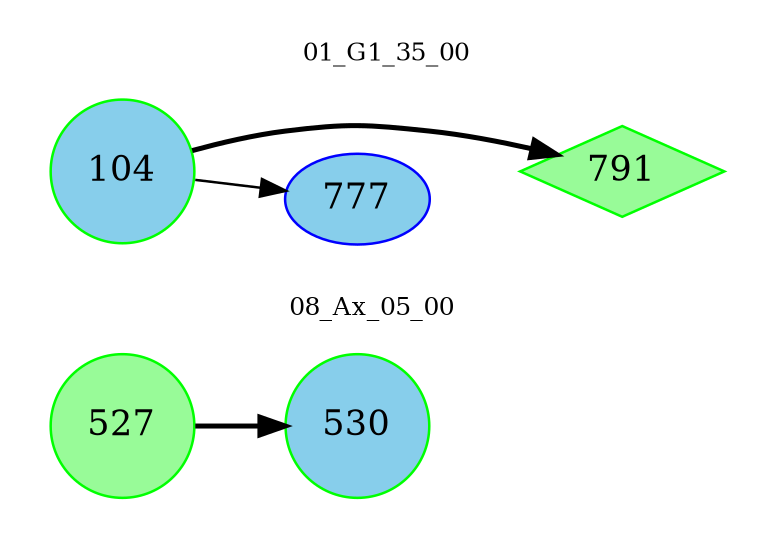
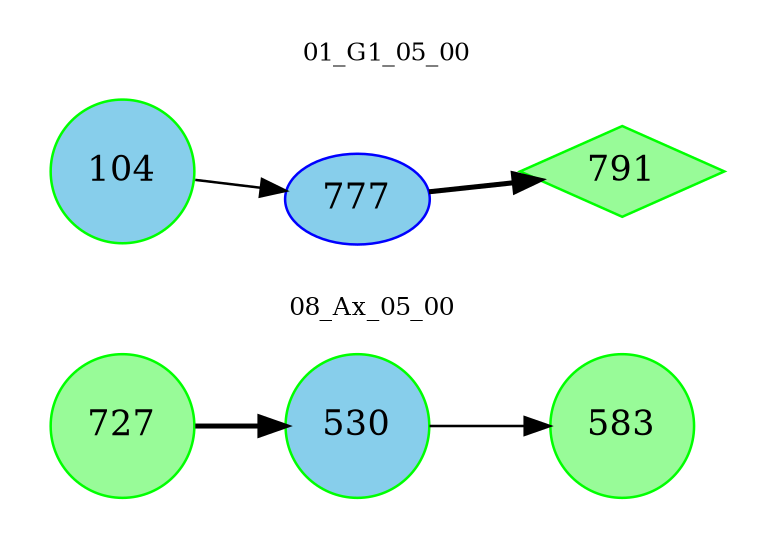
(387, 54) -> (387, 54)
(362, 126) -> (471, 187)
(123, 426) -> (123, 426)
none -> (622, 426)
